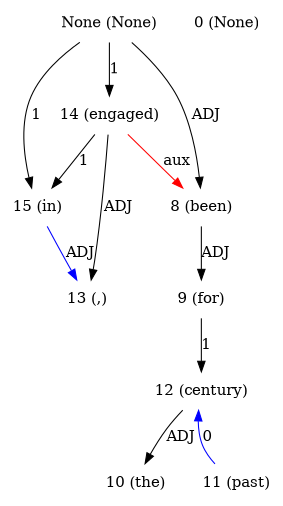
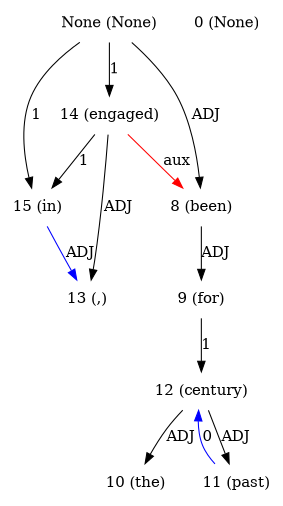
none -> (217, 432)
